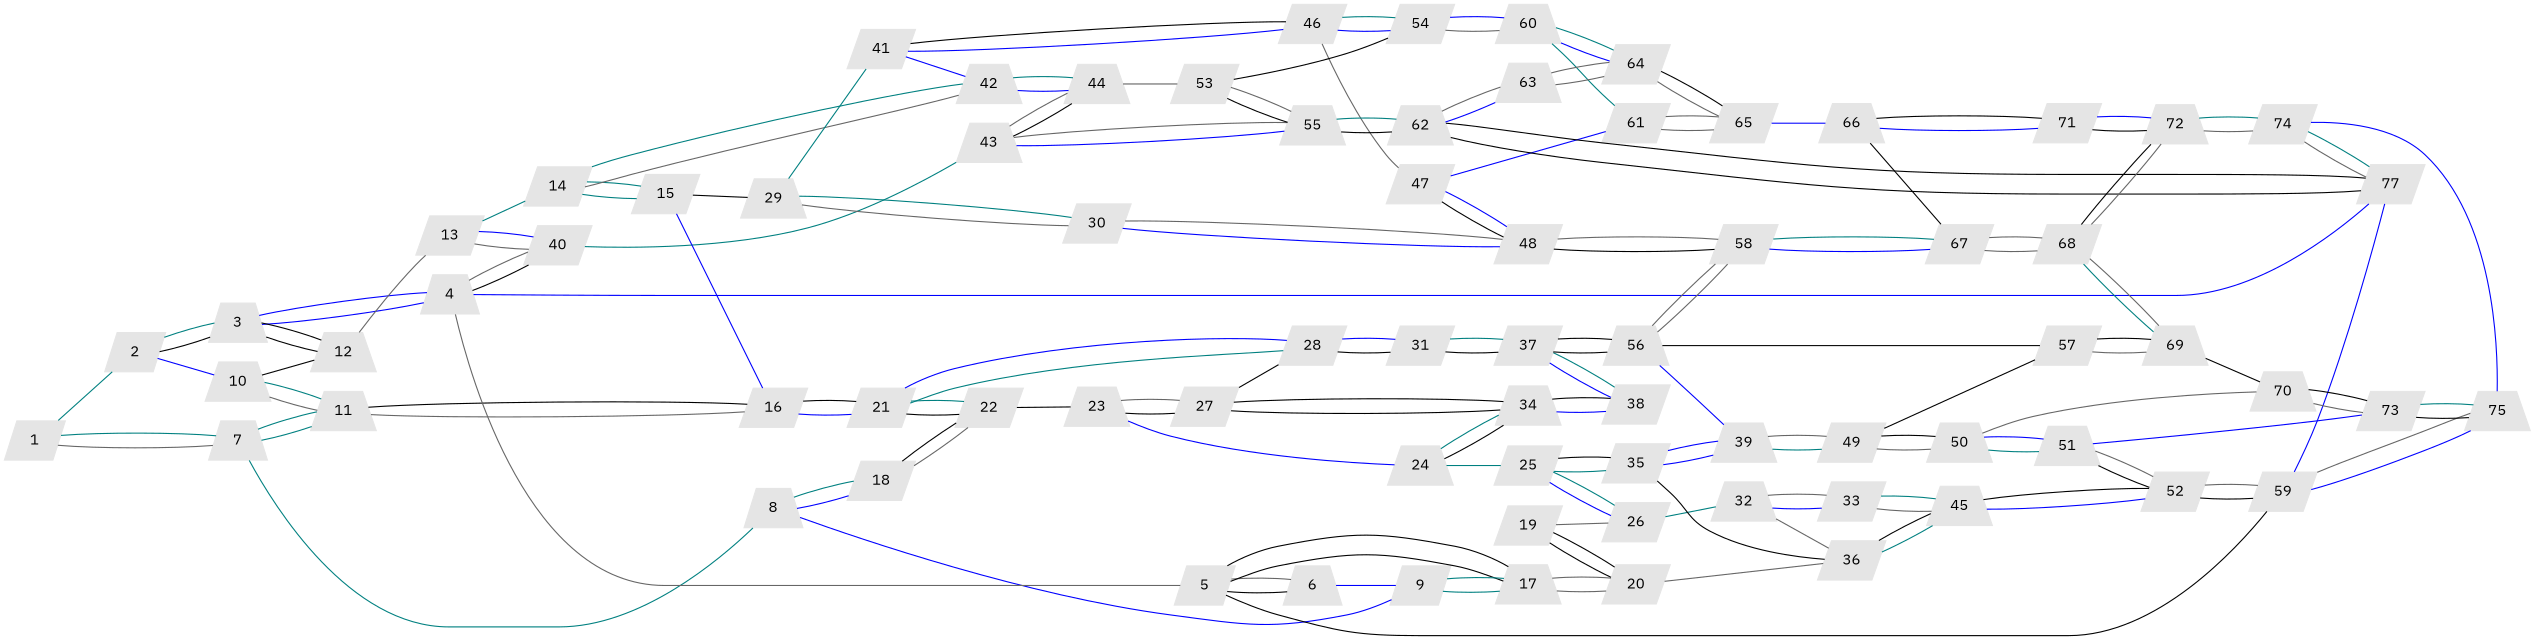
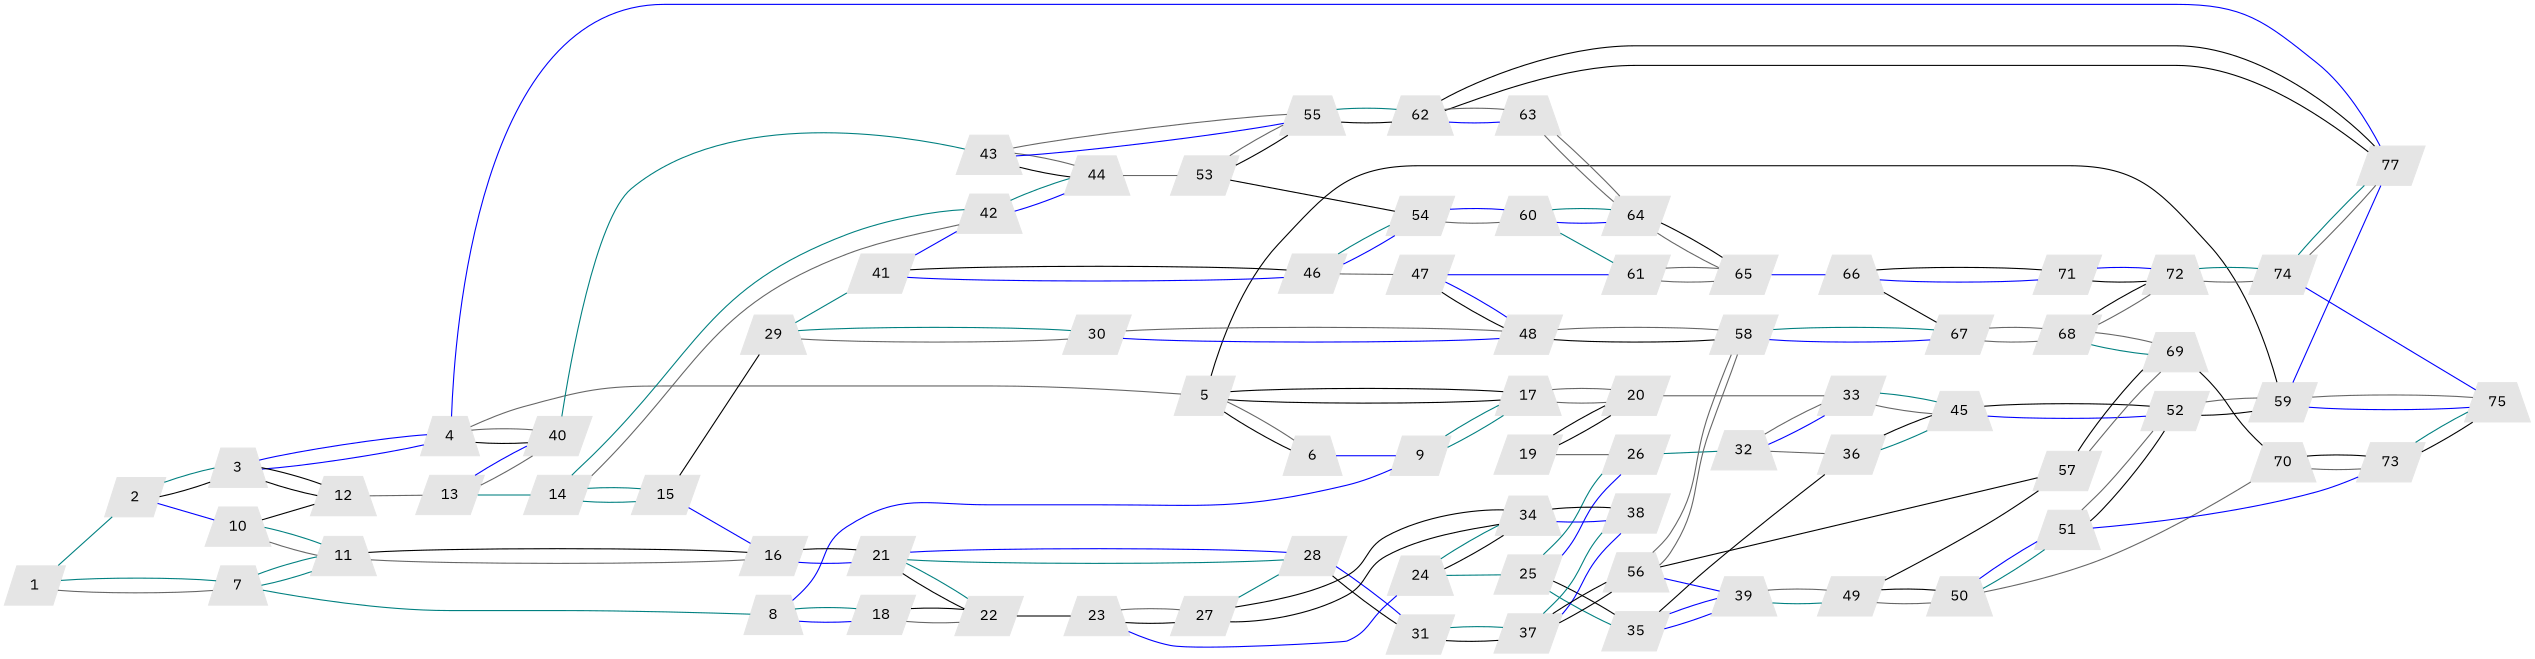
(1259, 376) -> (1259, 586)
(1744, 572) -> (1744, 396)
